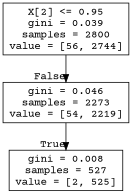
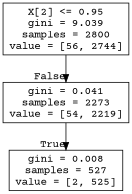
(66, 29) -> (66, 29)
(66, 103) -> (66, 103)
